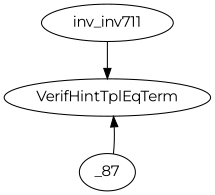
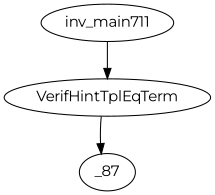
(107, 23) -> (107, 23)
(114, 141) -> (100, 130)
